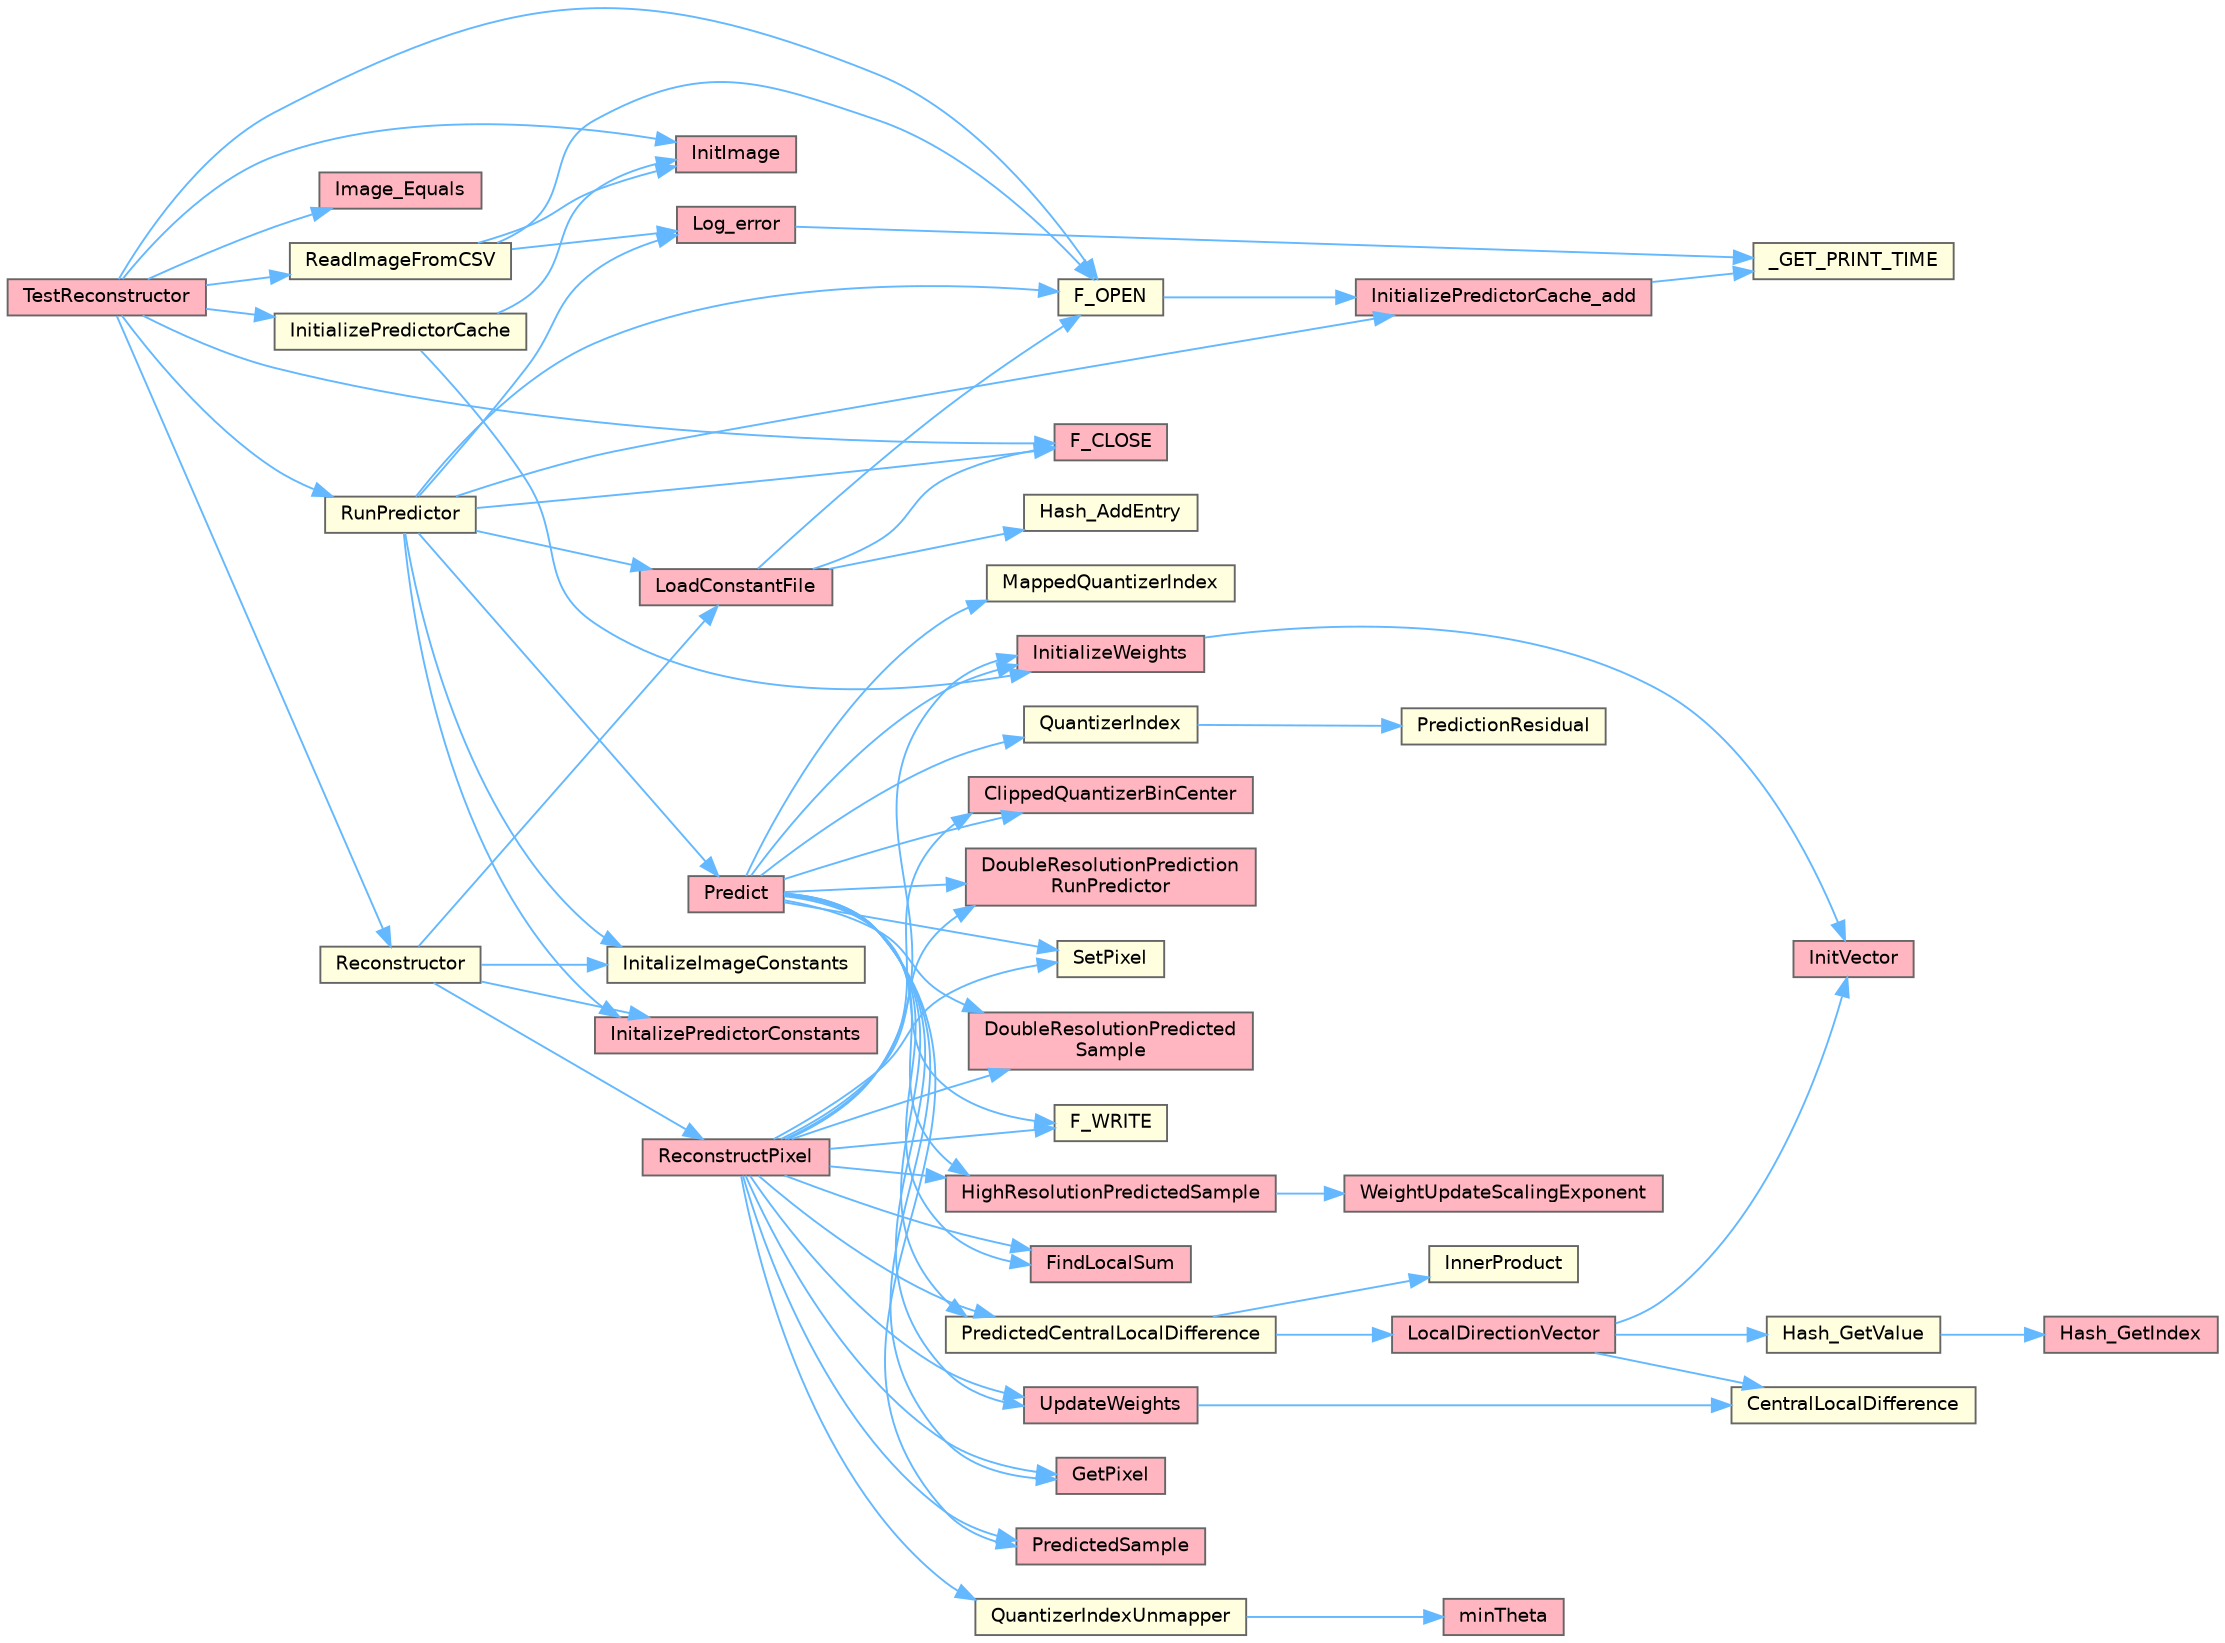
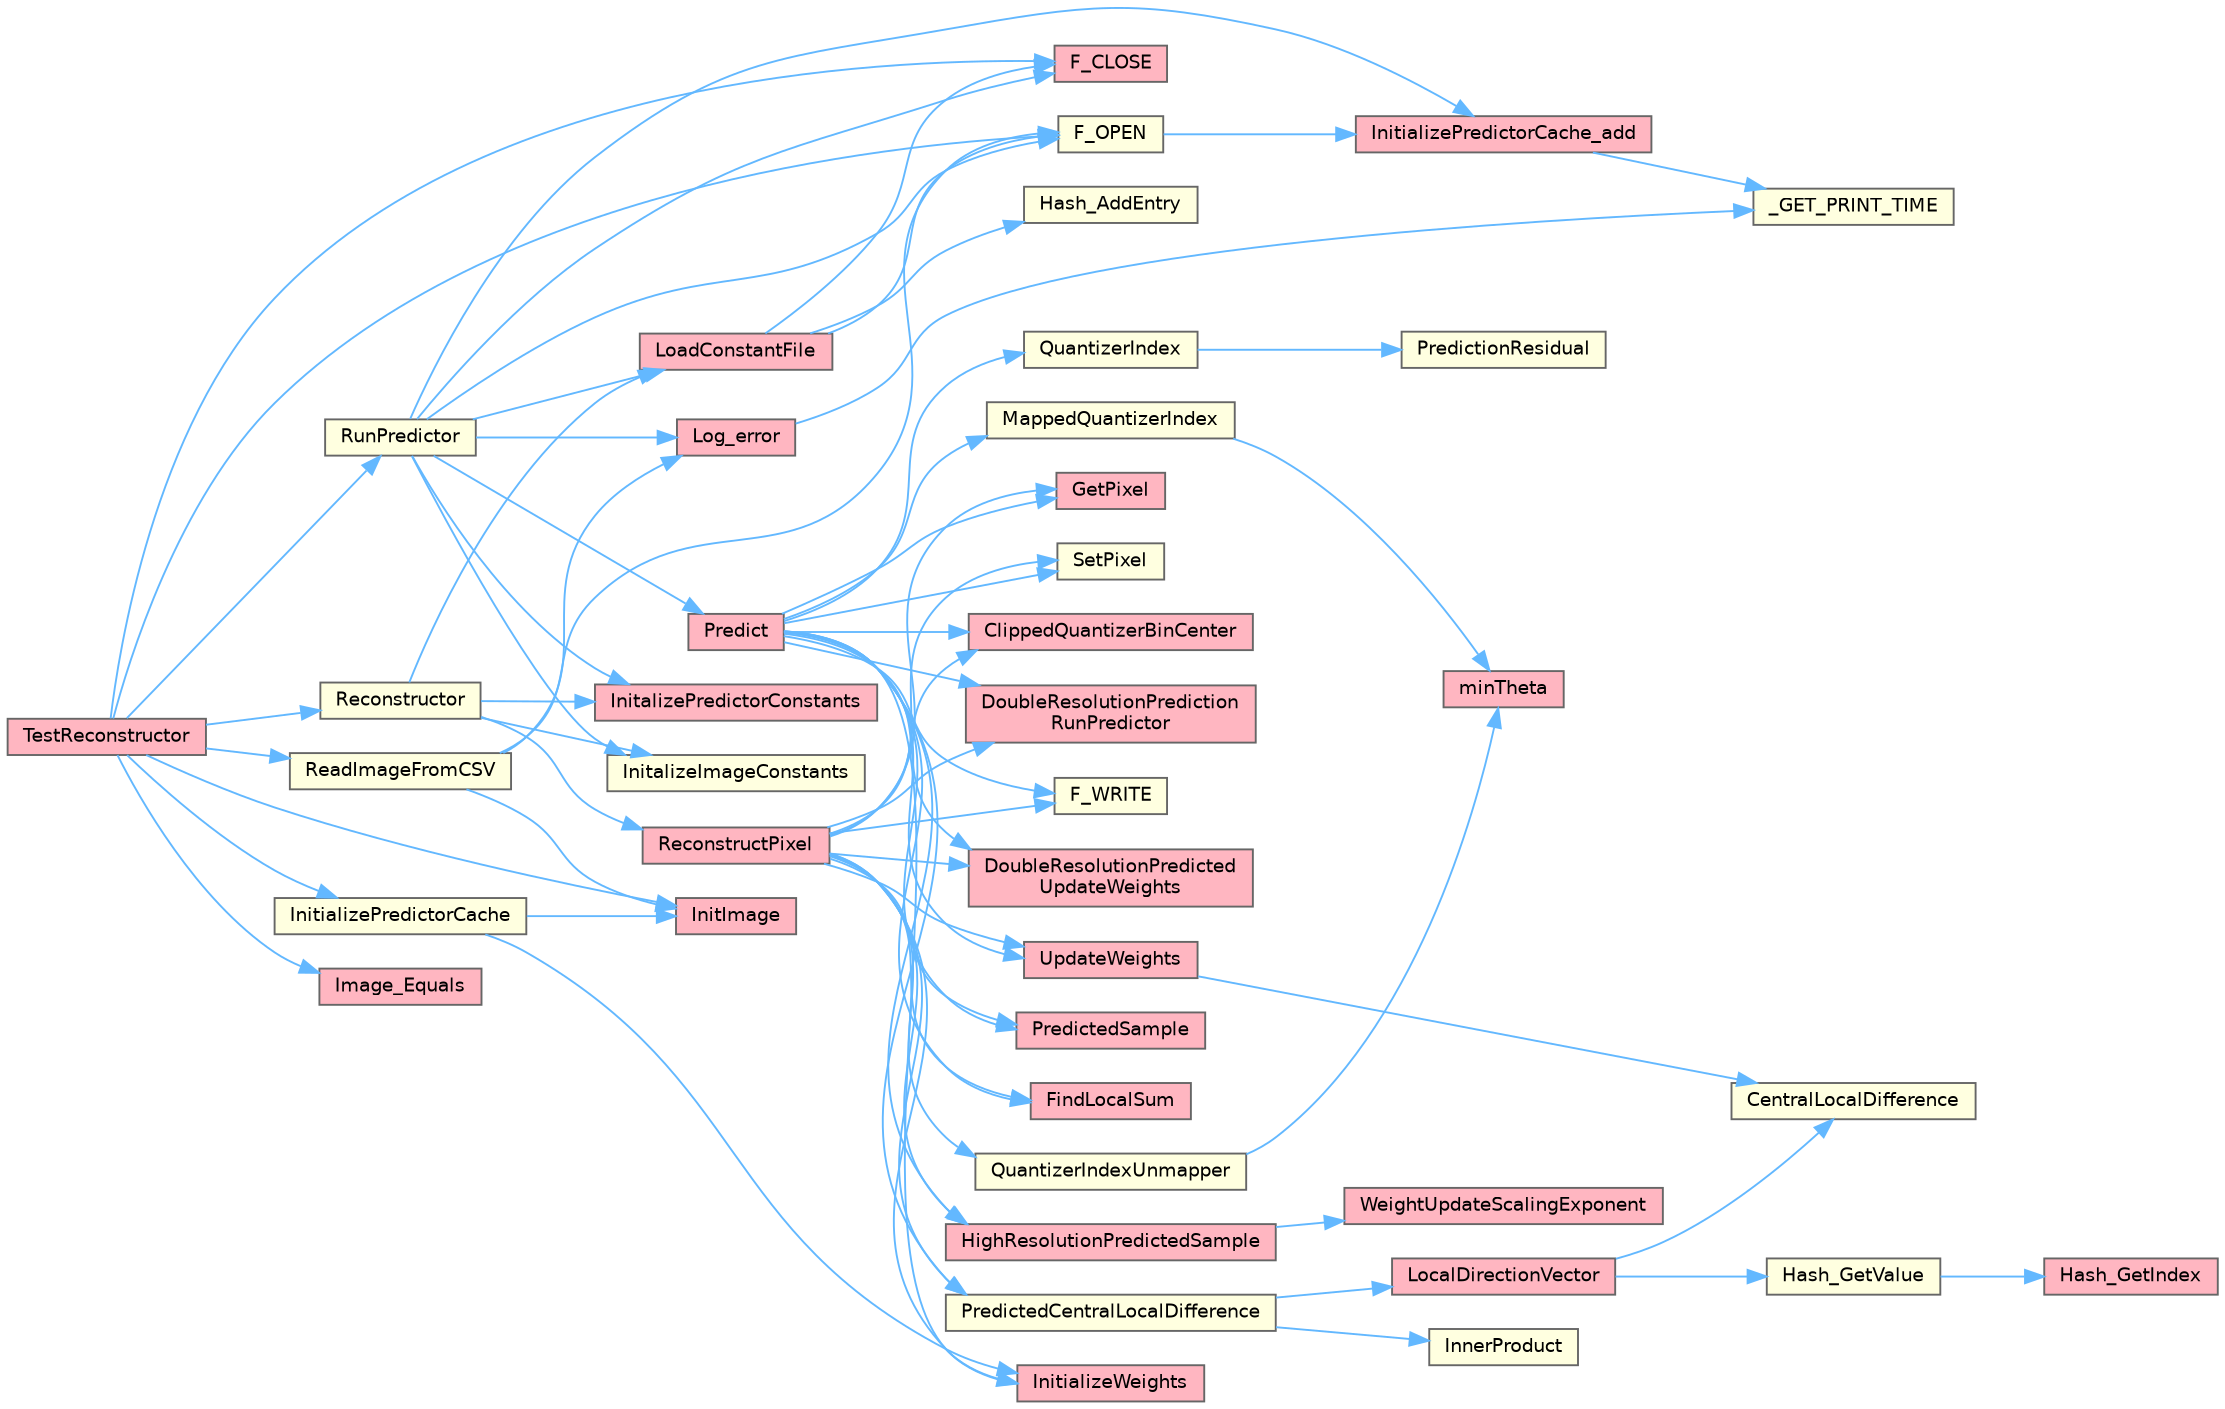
none -> (1371, 529)
(1854, 959) -> none
(1111, 1041) -> (1111, 878)
